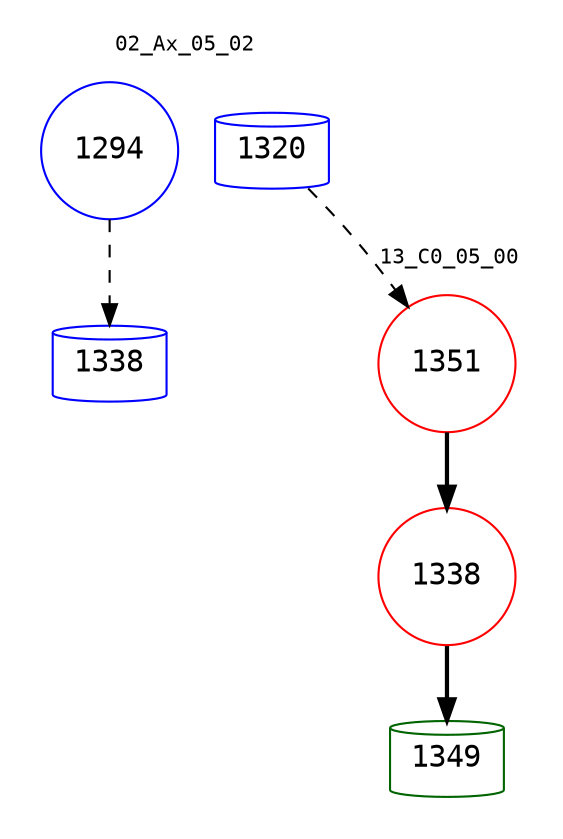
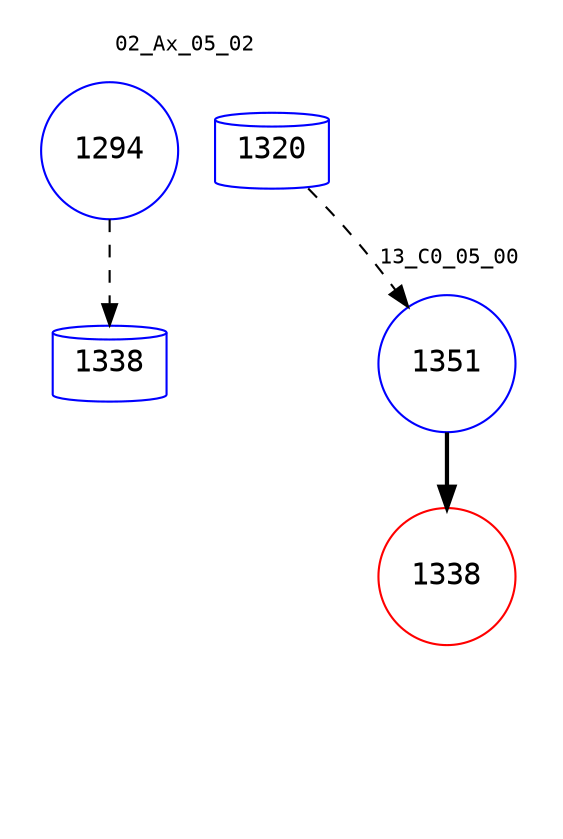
(447, 364) -> (447, 364)
(447, 759) -> none
